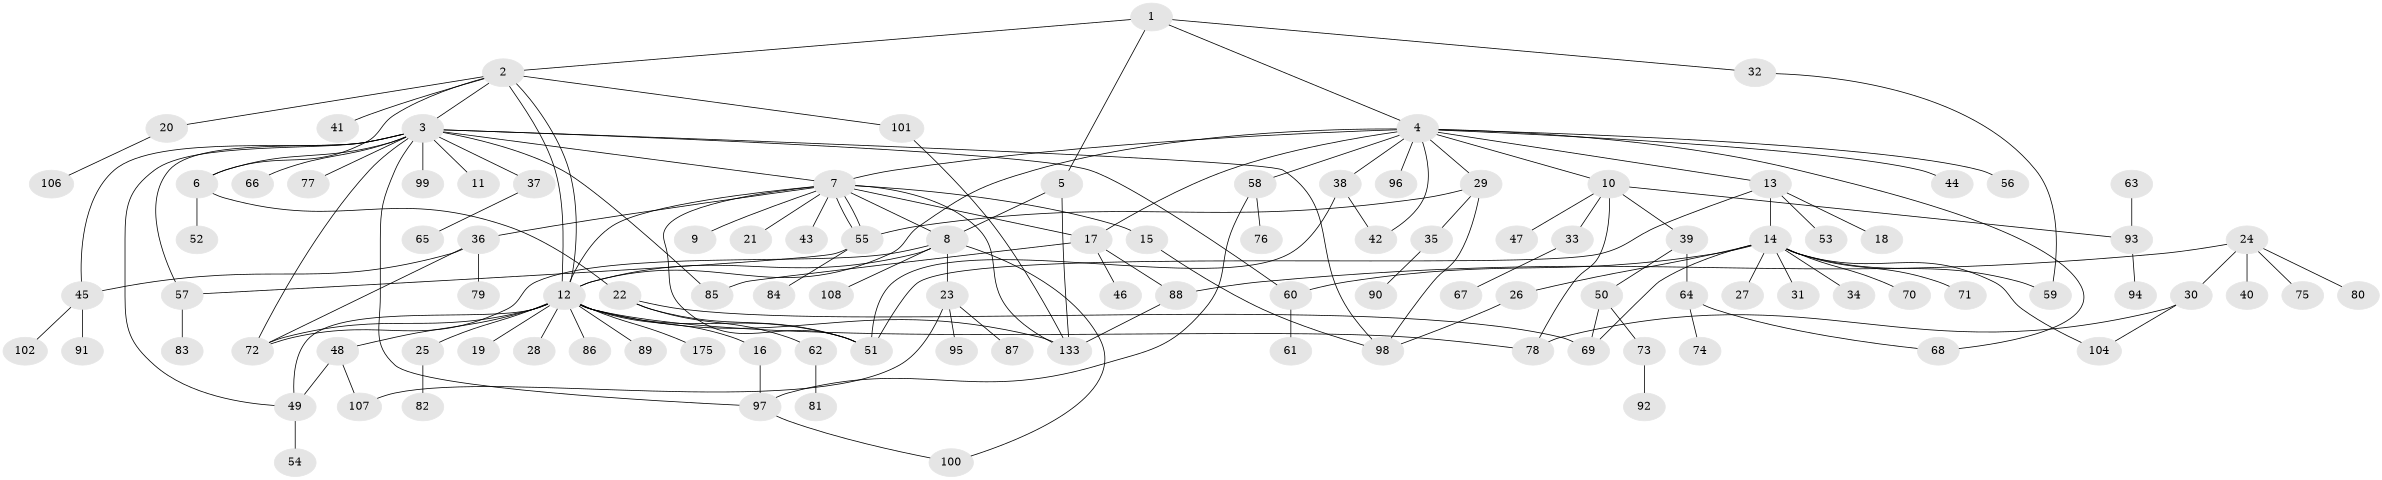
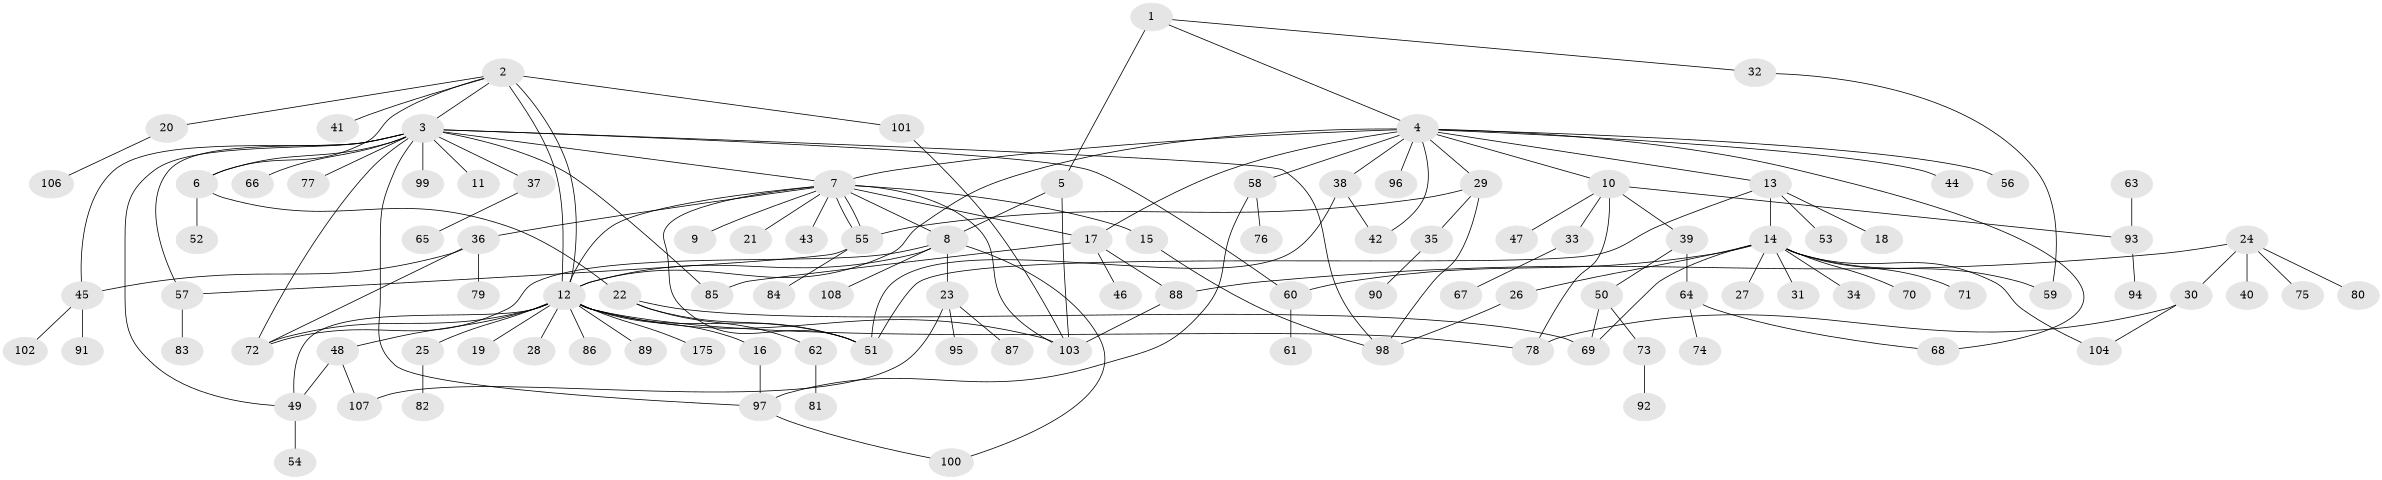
(827, 45) -> none
(1070, 351) -> (1070, 351)
